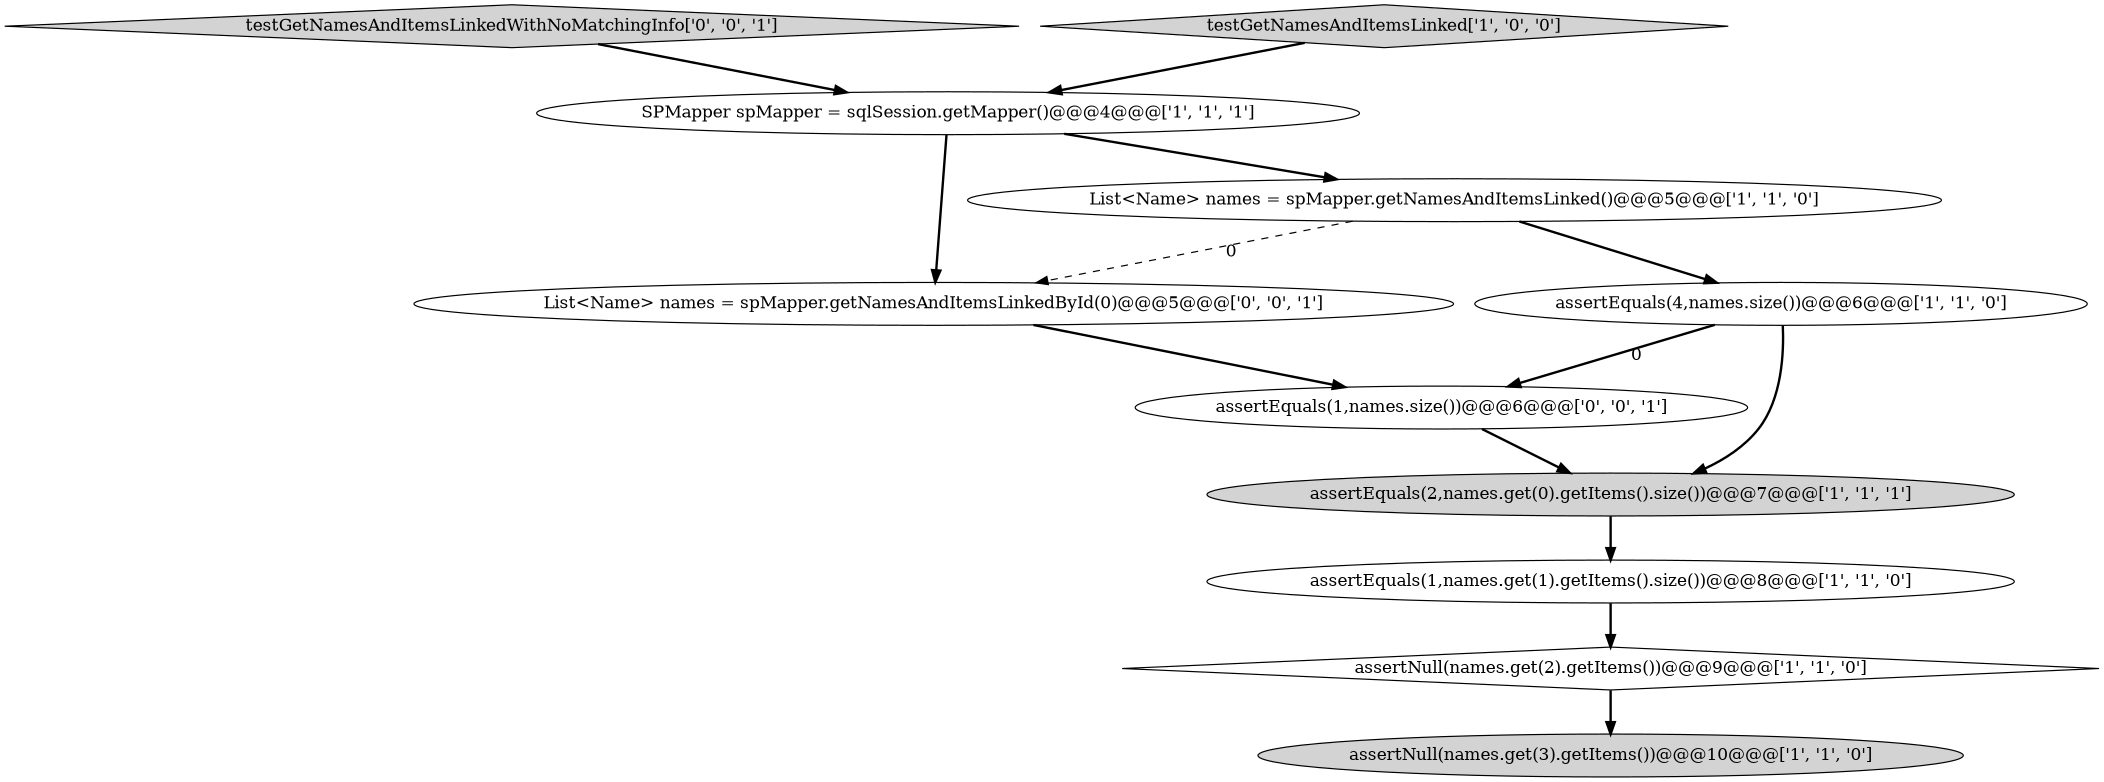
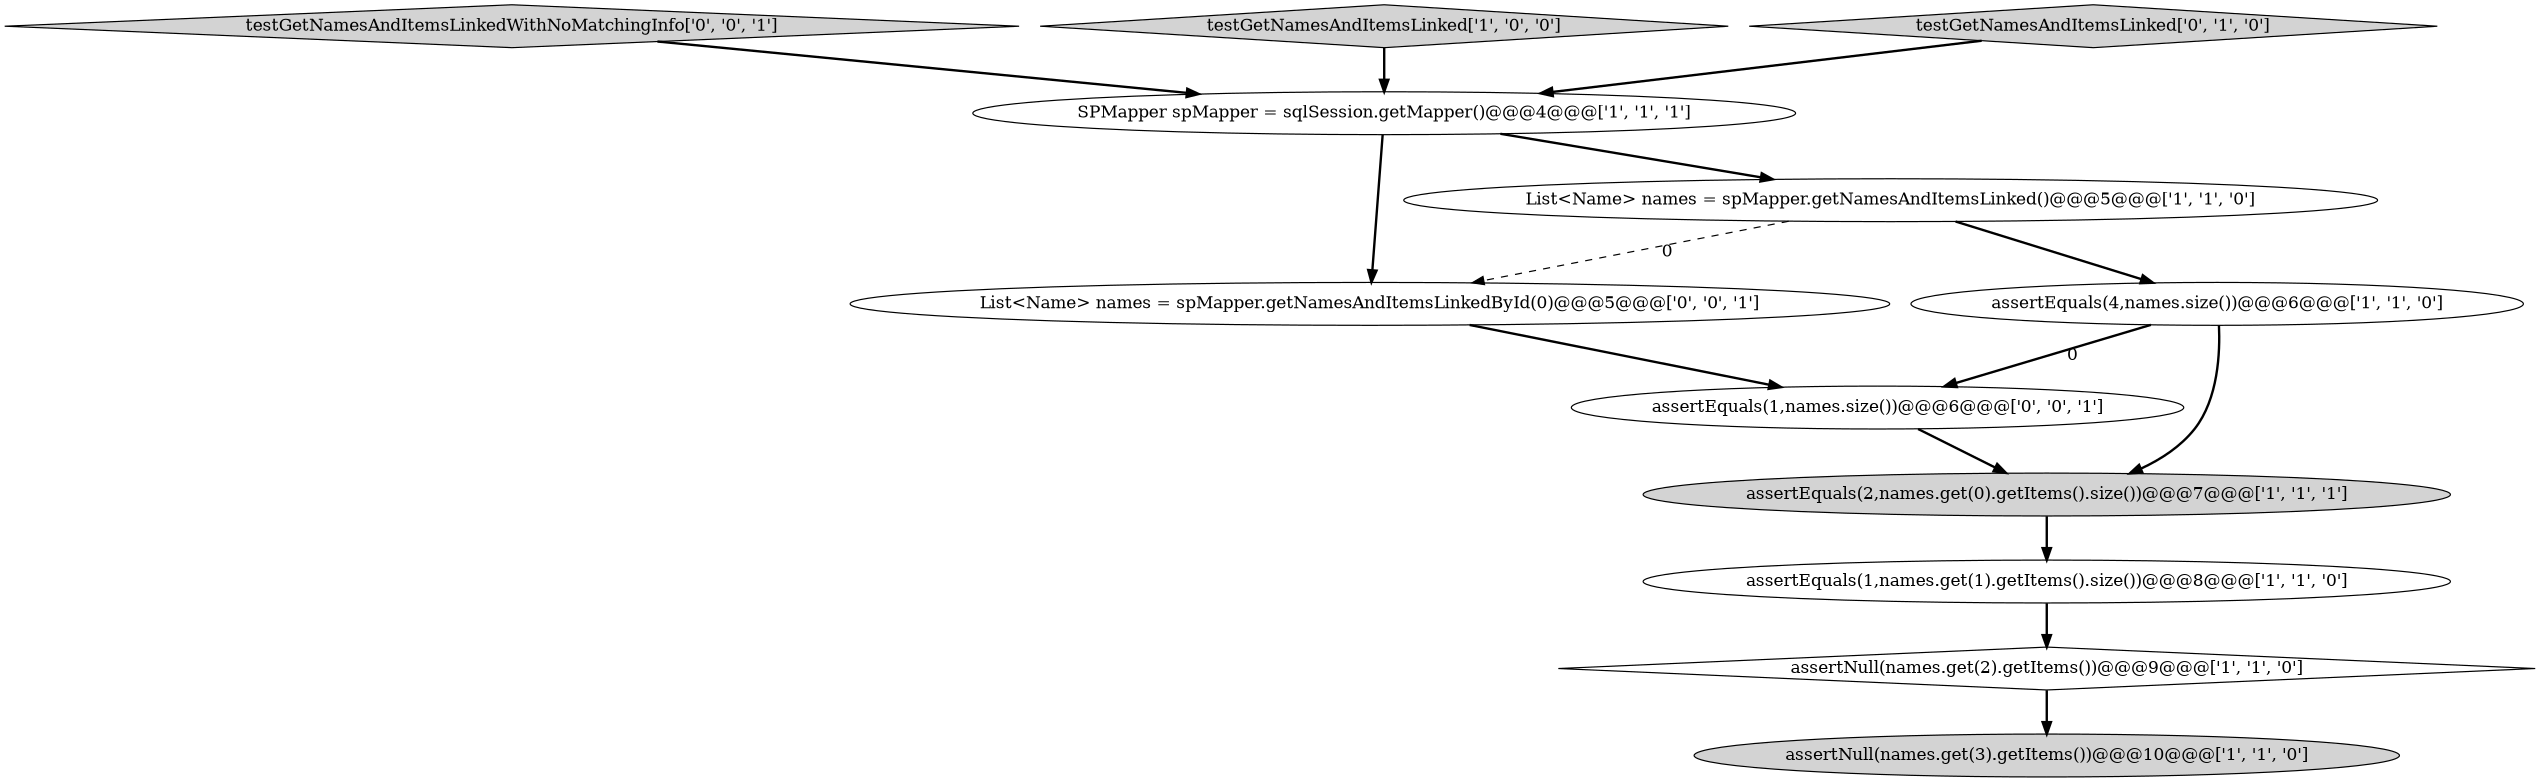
none -> (2093, 26)
